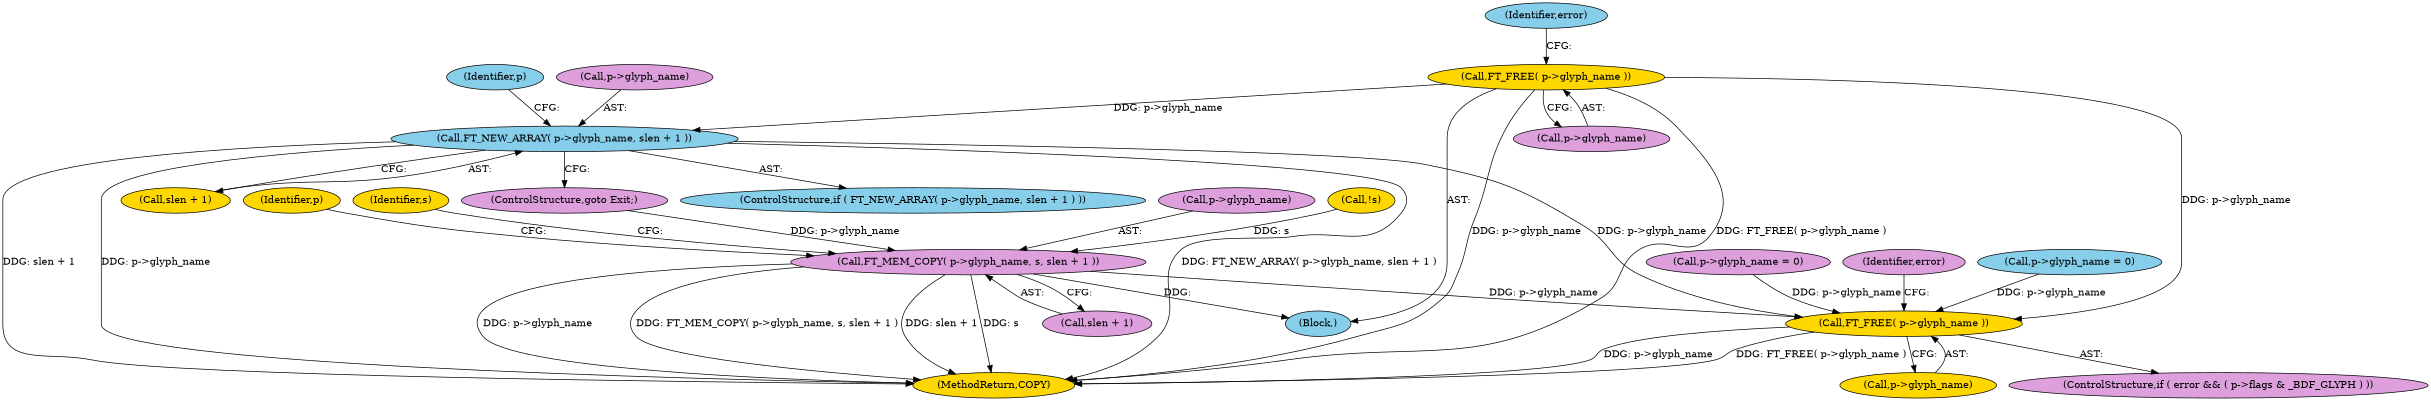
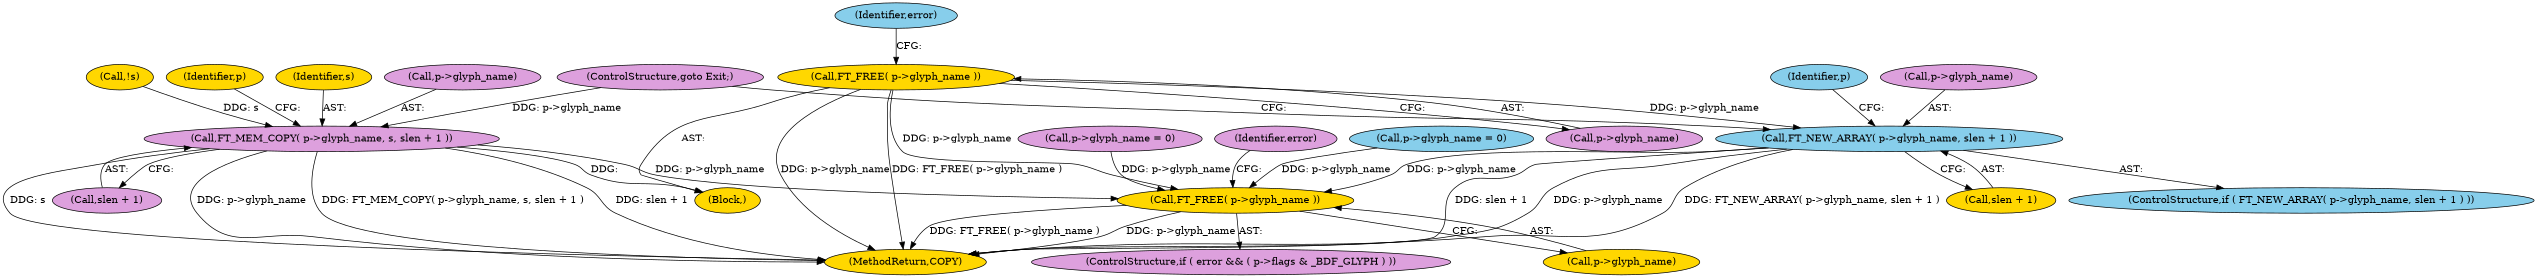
(565, 166) -> (1247, 113)
(652, 231) -> (337, 108)
(1318, 324) -> (728, 200)
